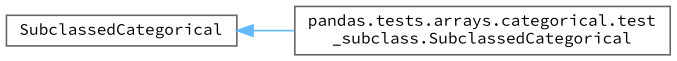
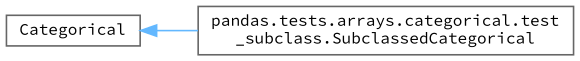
(122, 31) -> (73, 31)
